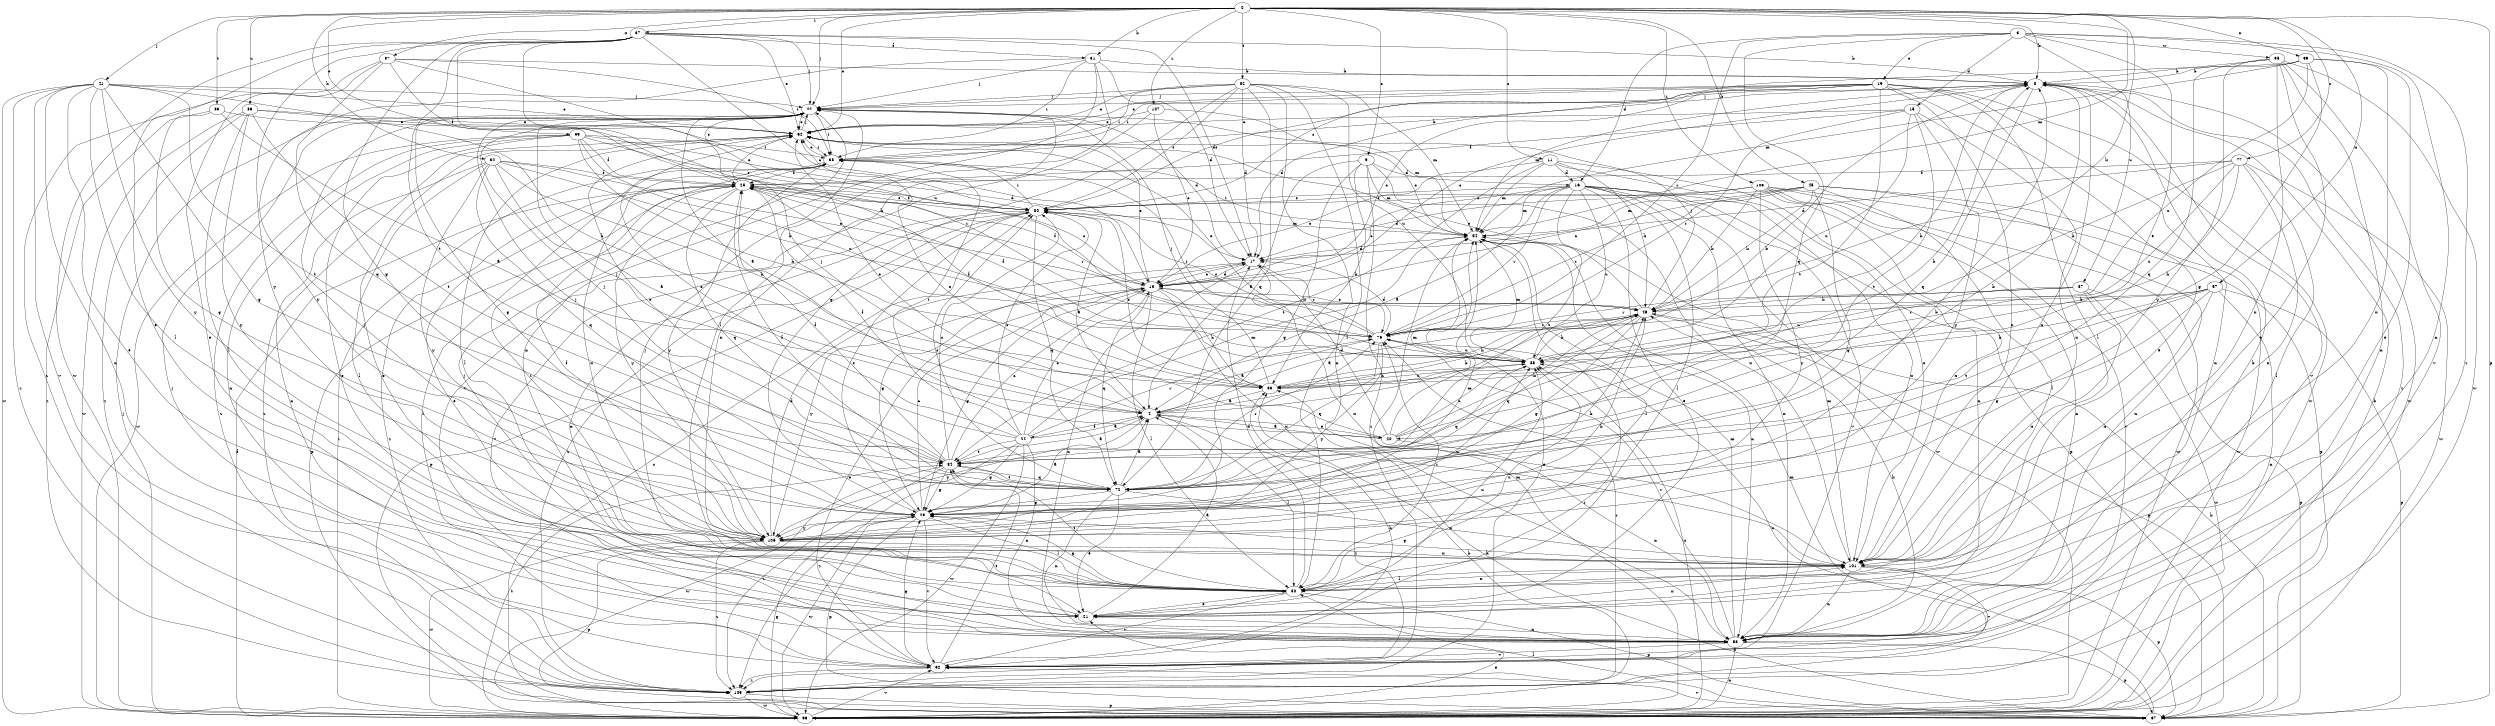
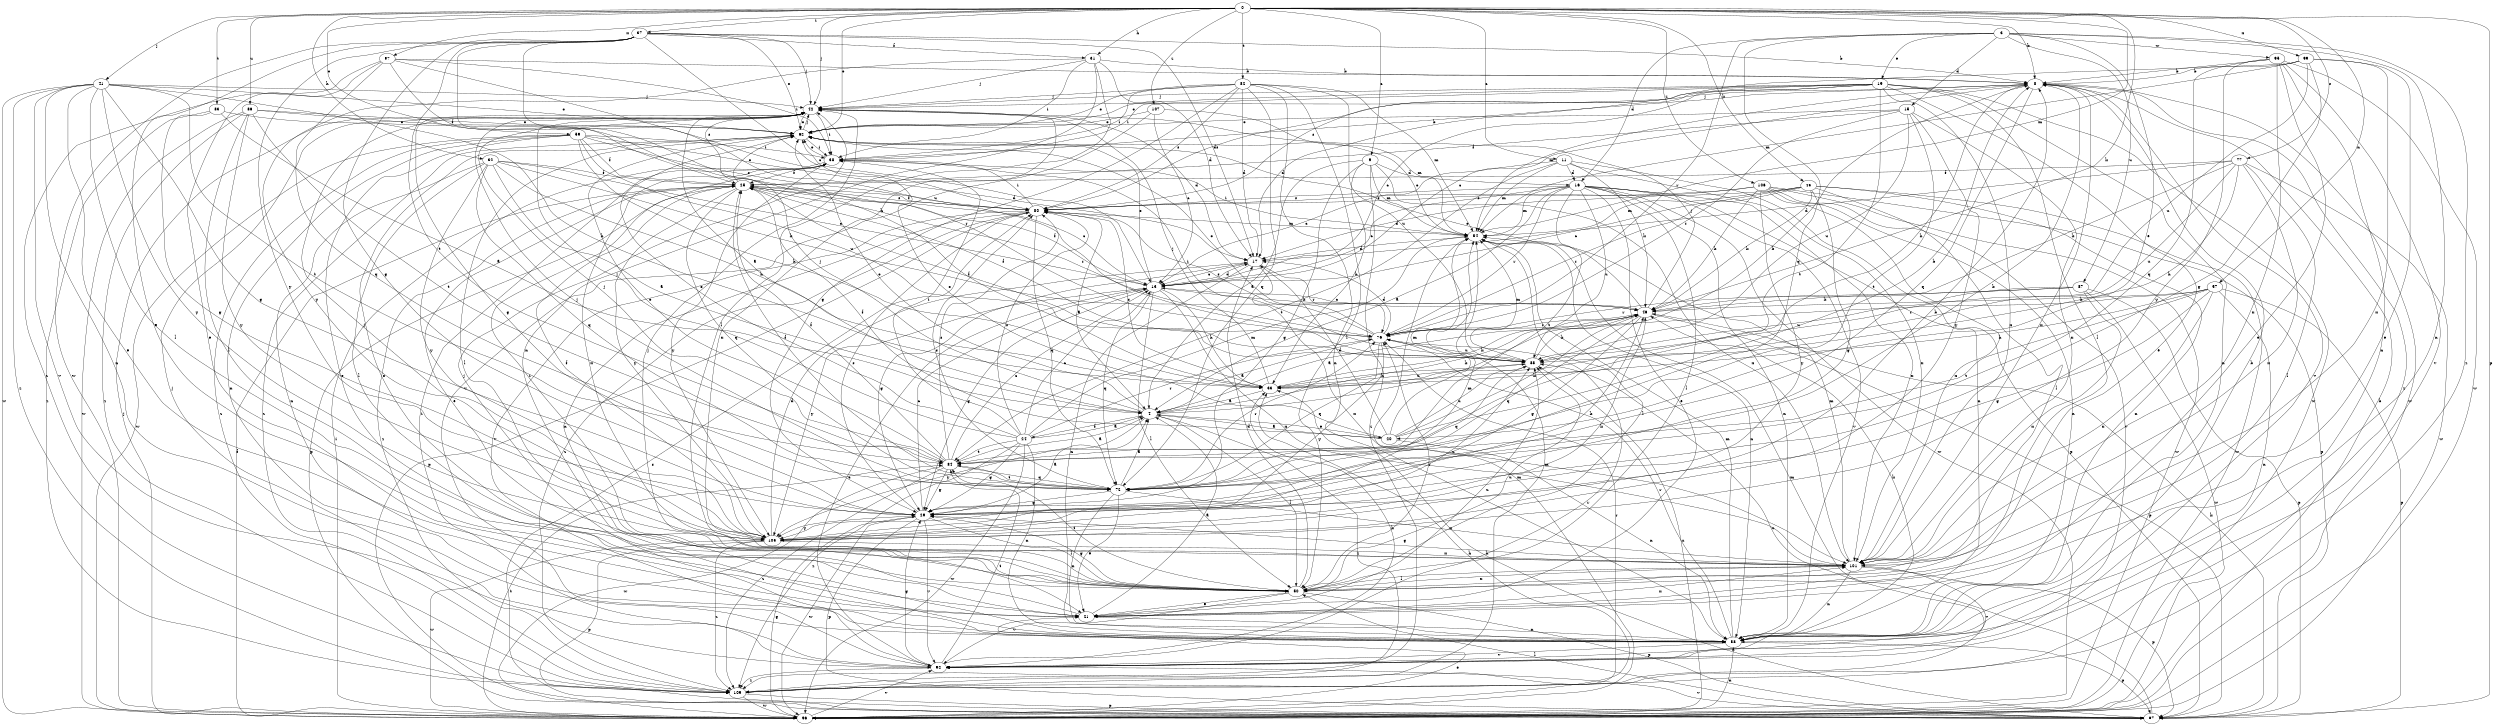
(1544, 465) -> (1547, 465)
